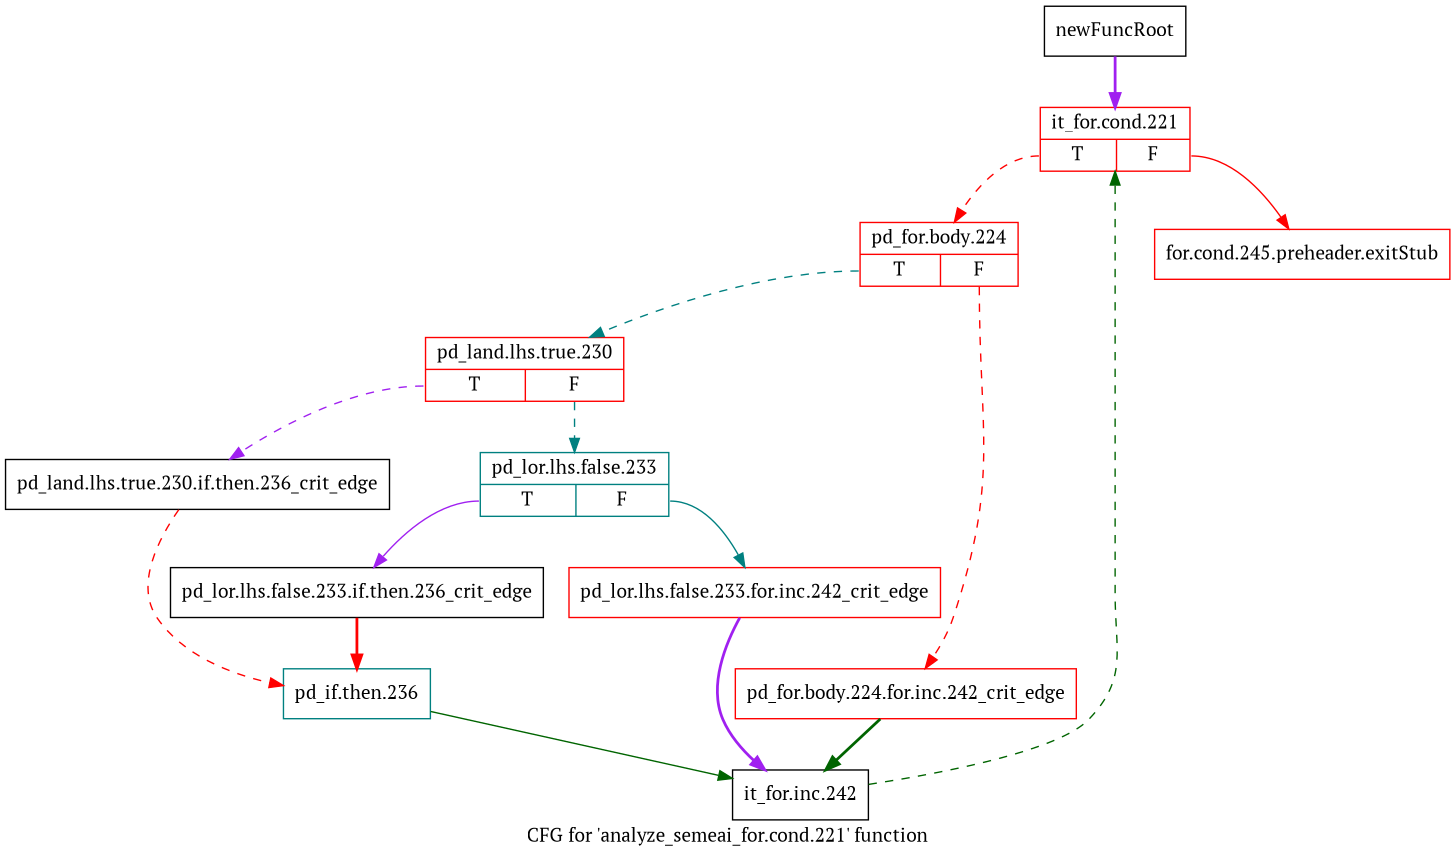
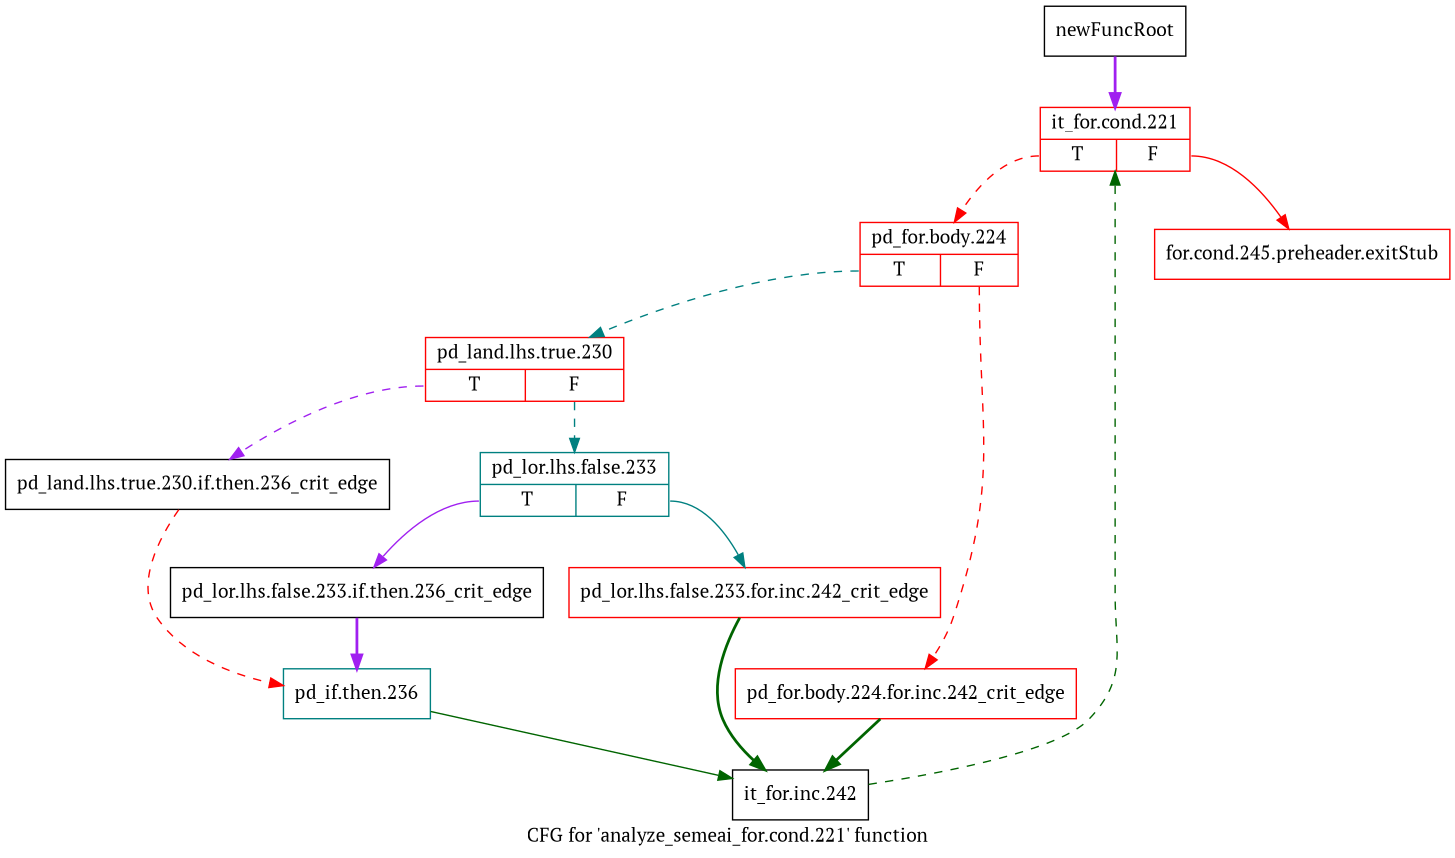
(357, 636) -> (357, 636)
(717, 693) -> (717, 693)
